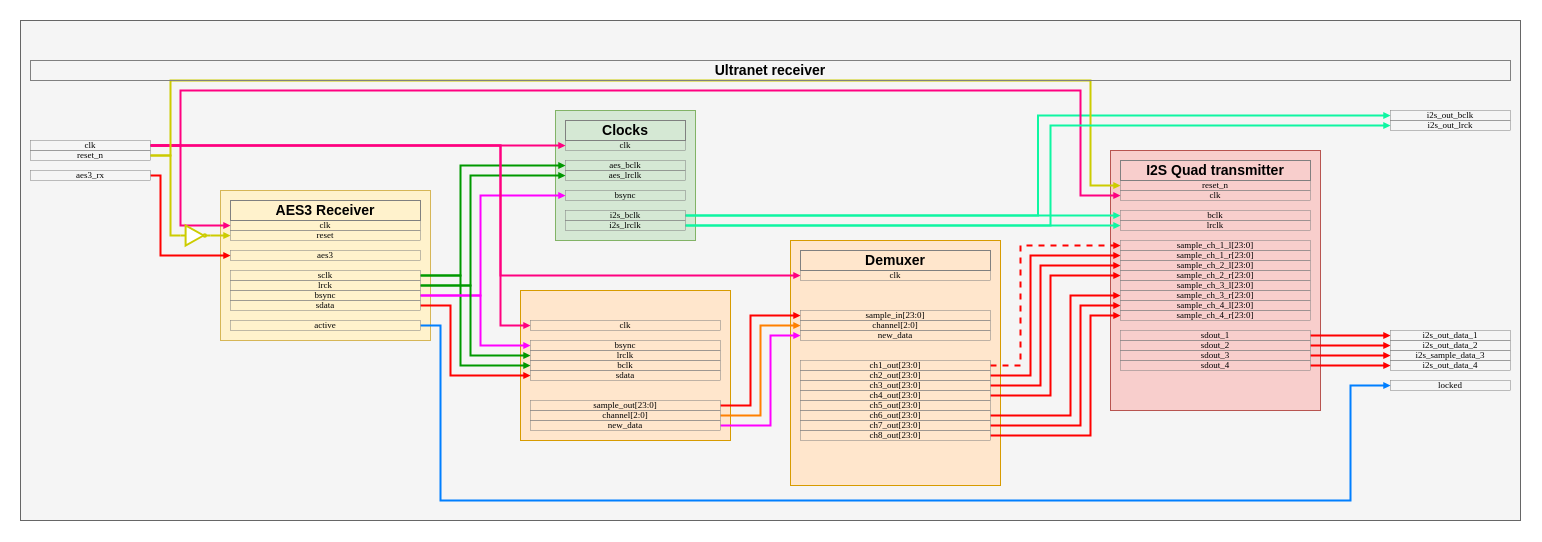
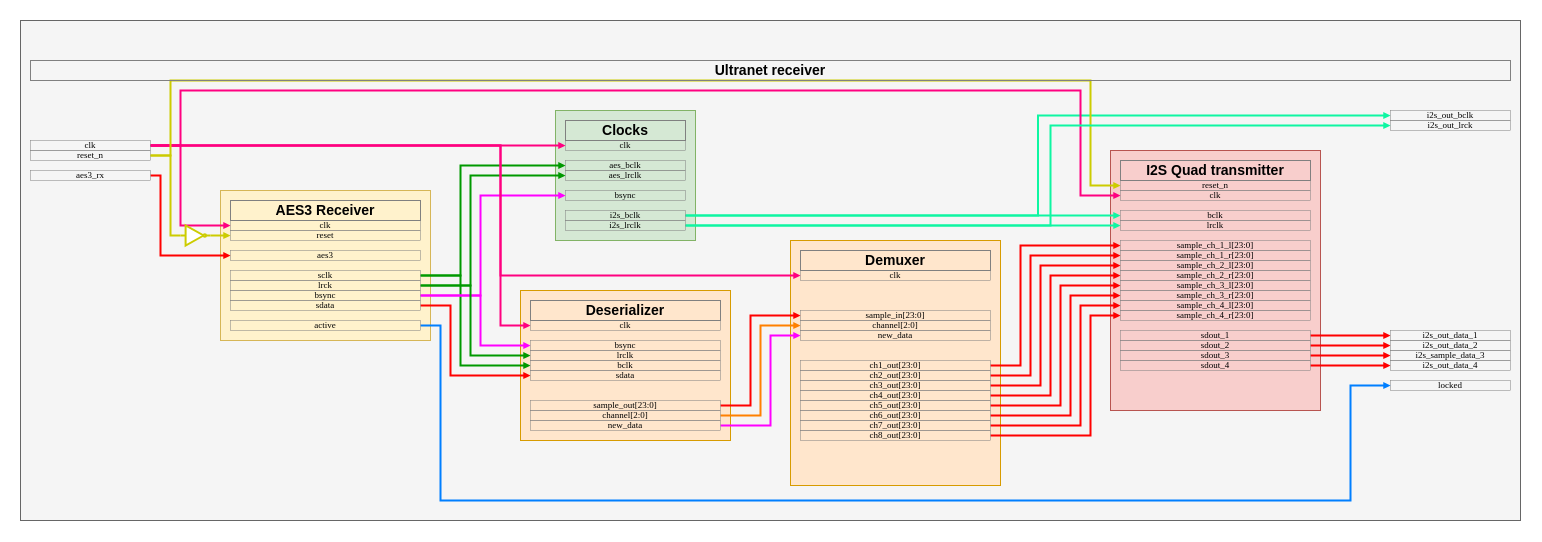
(1021, 274) -> (1021, 274)
none -> (626, 311)
none -> (1061, 355)
